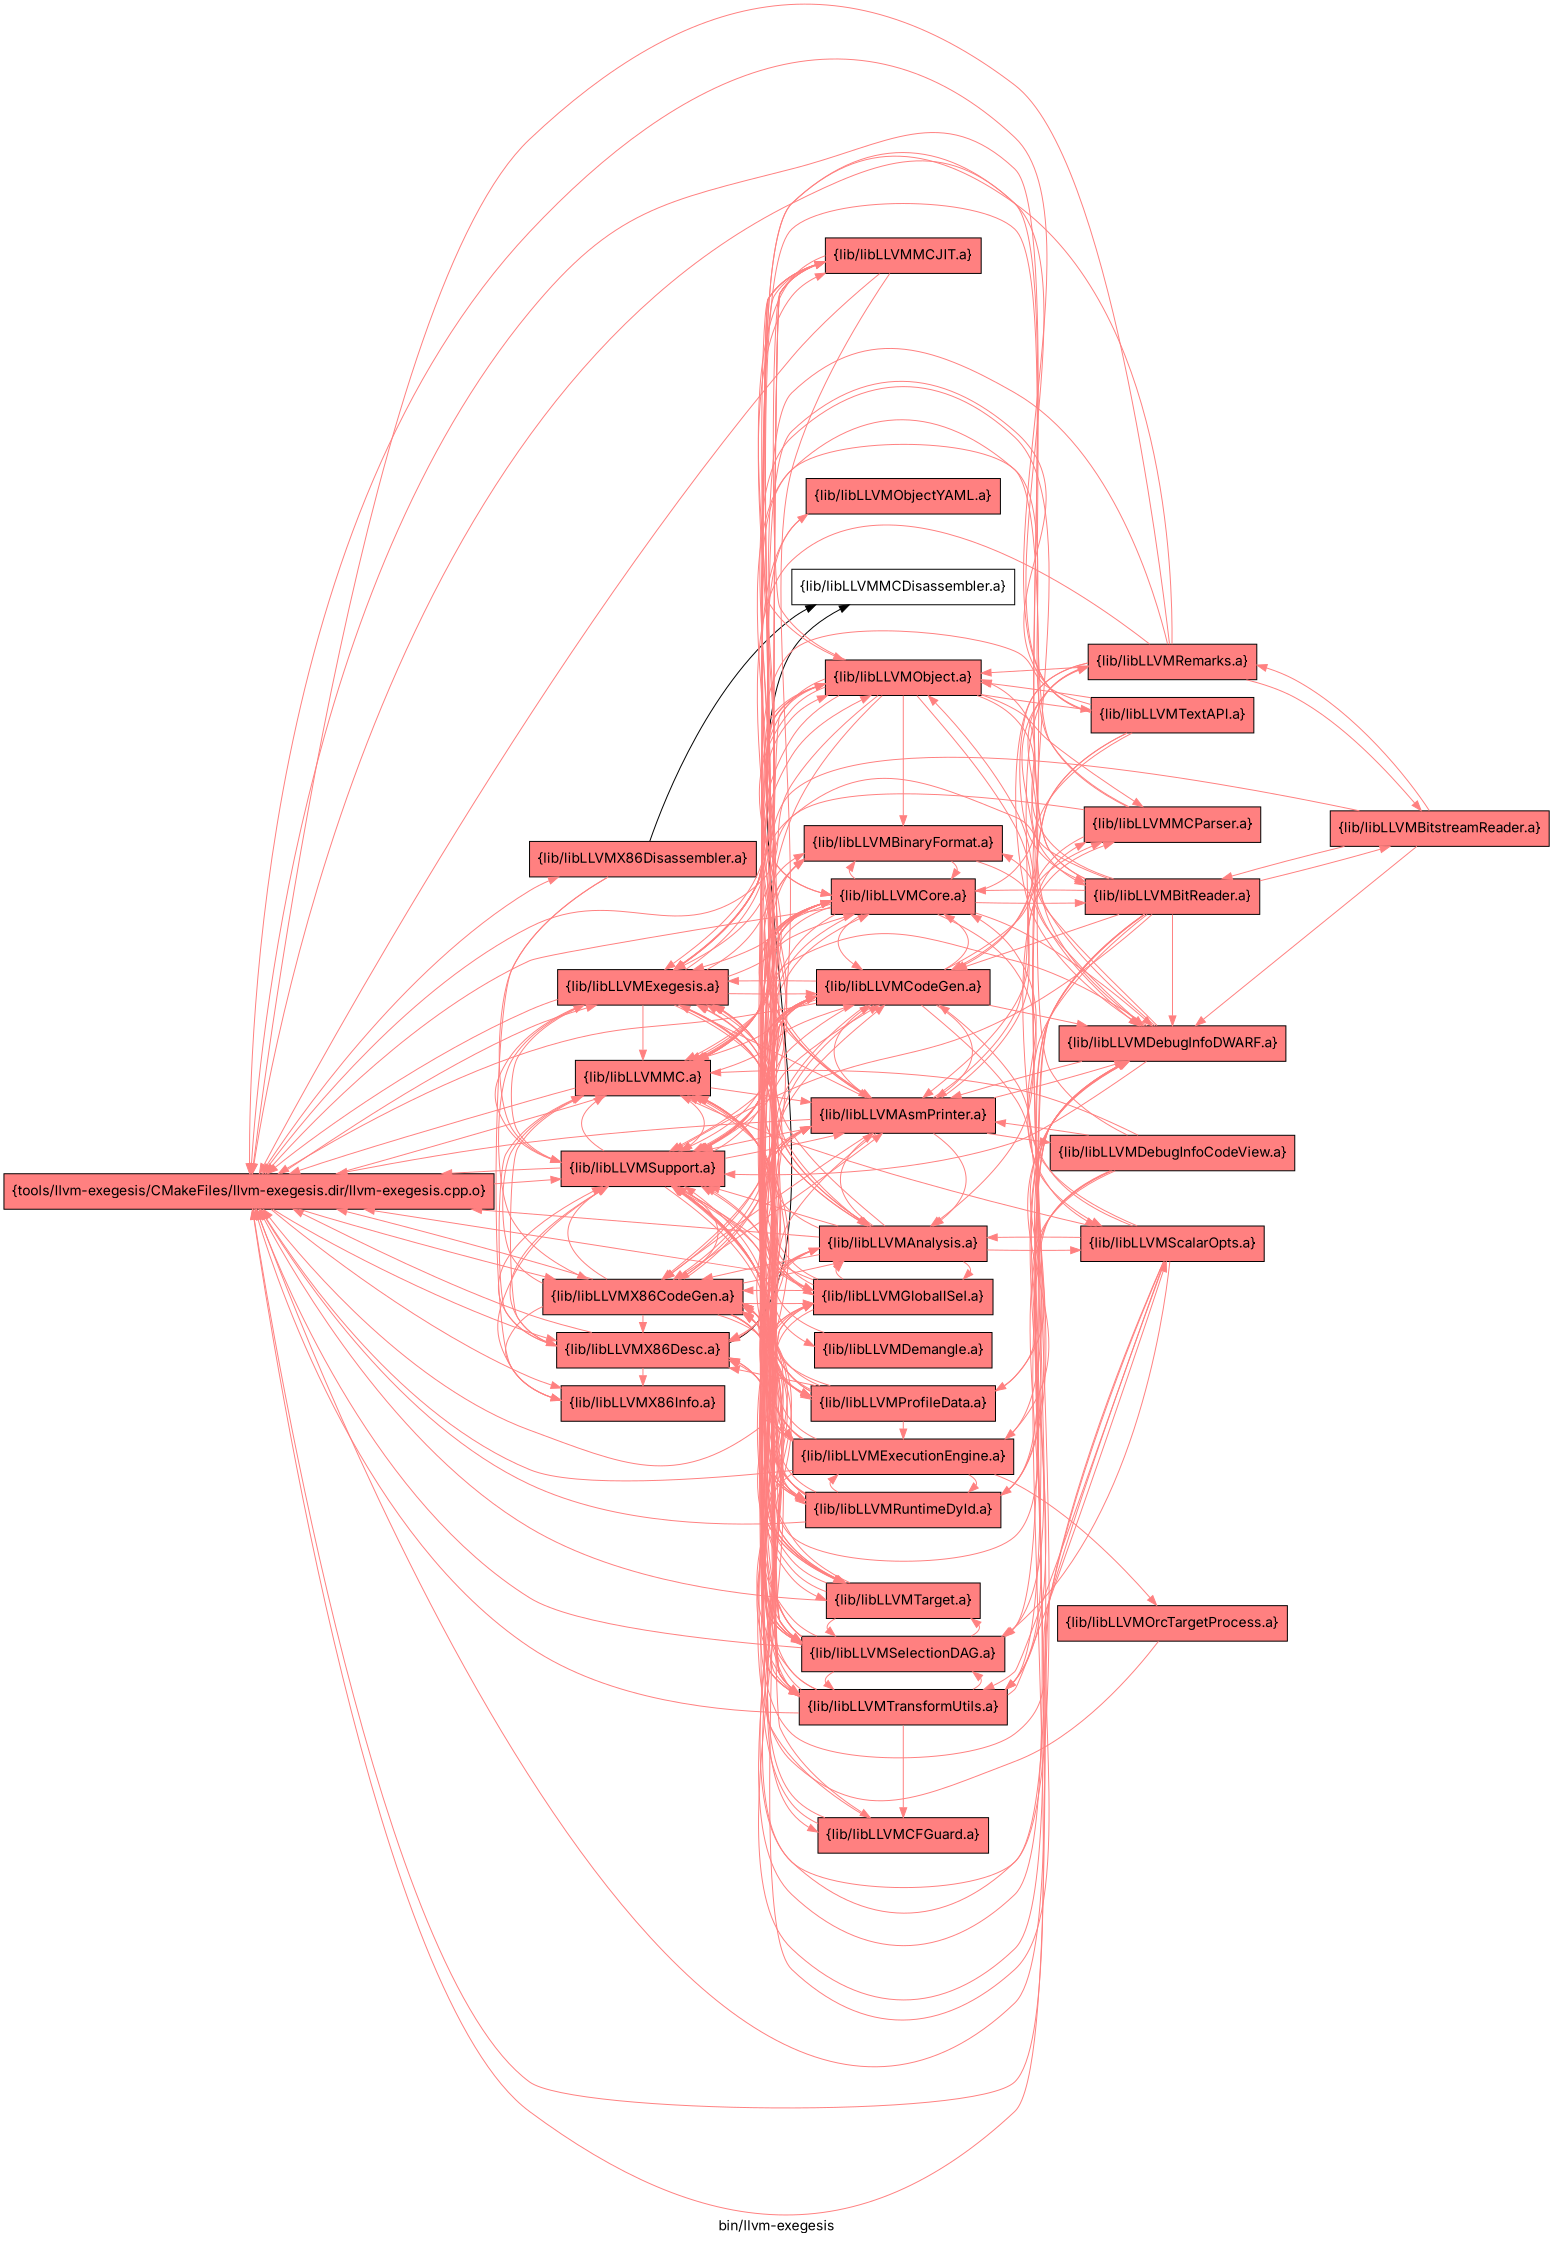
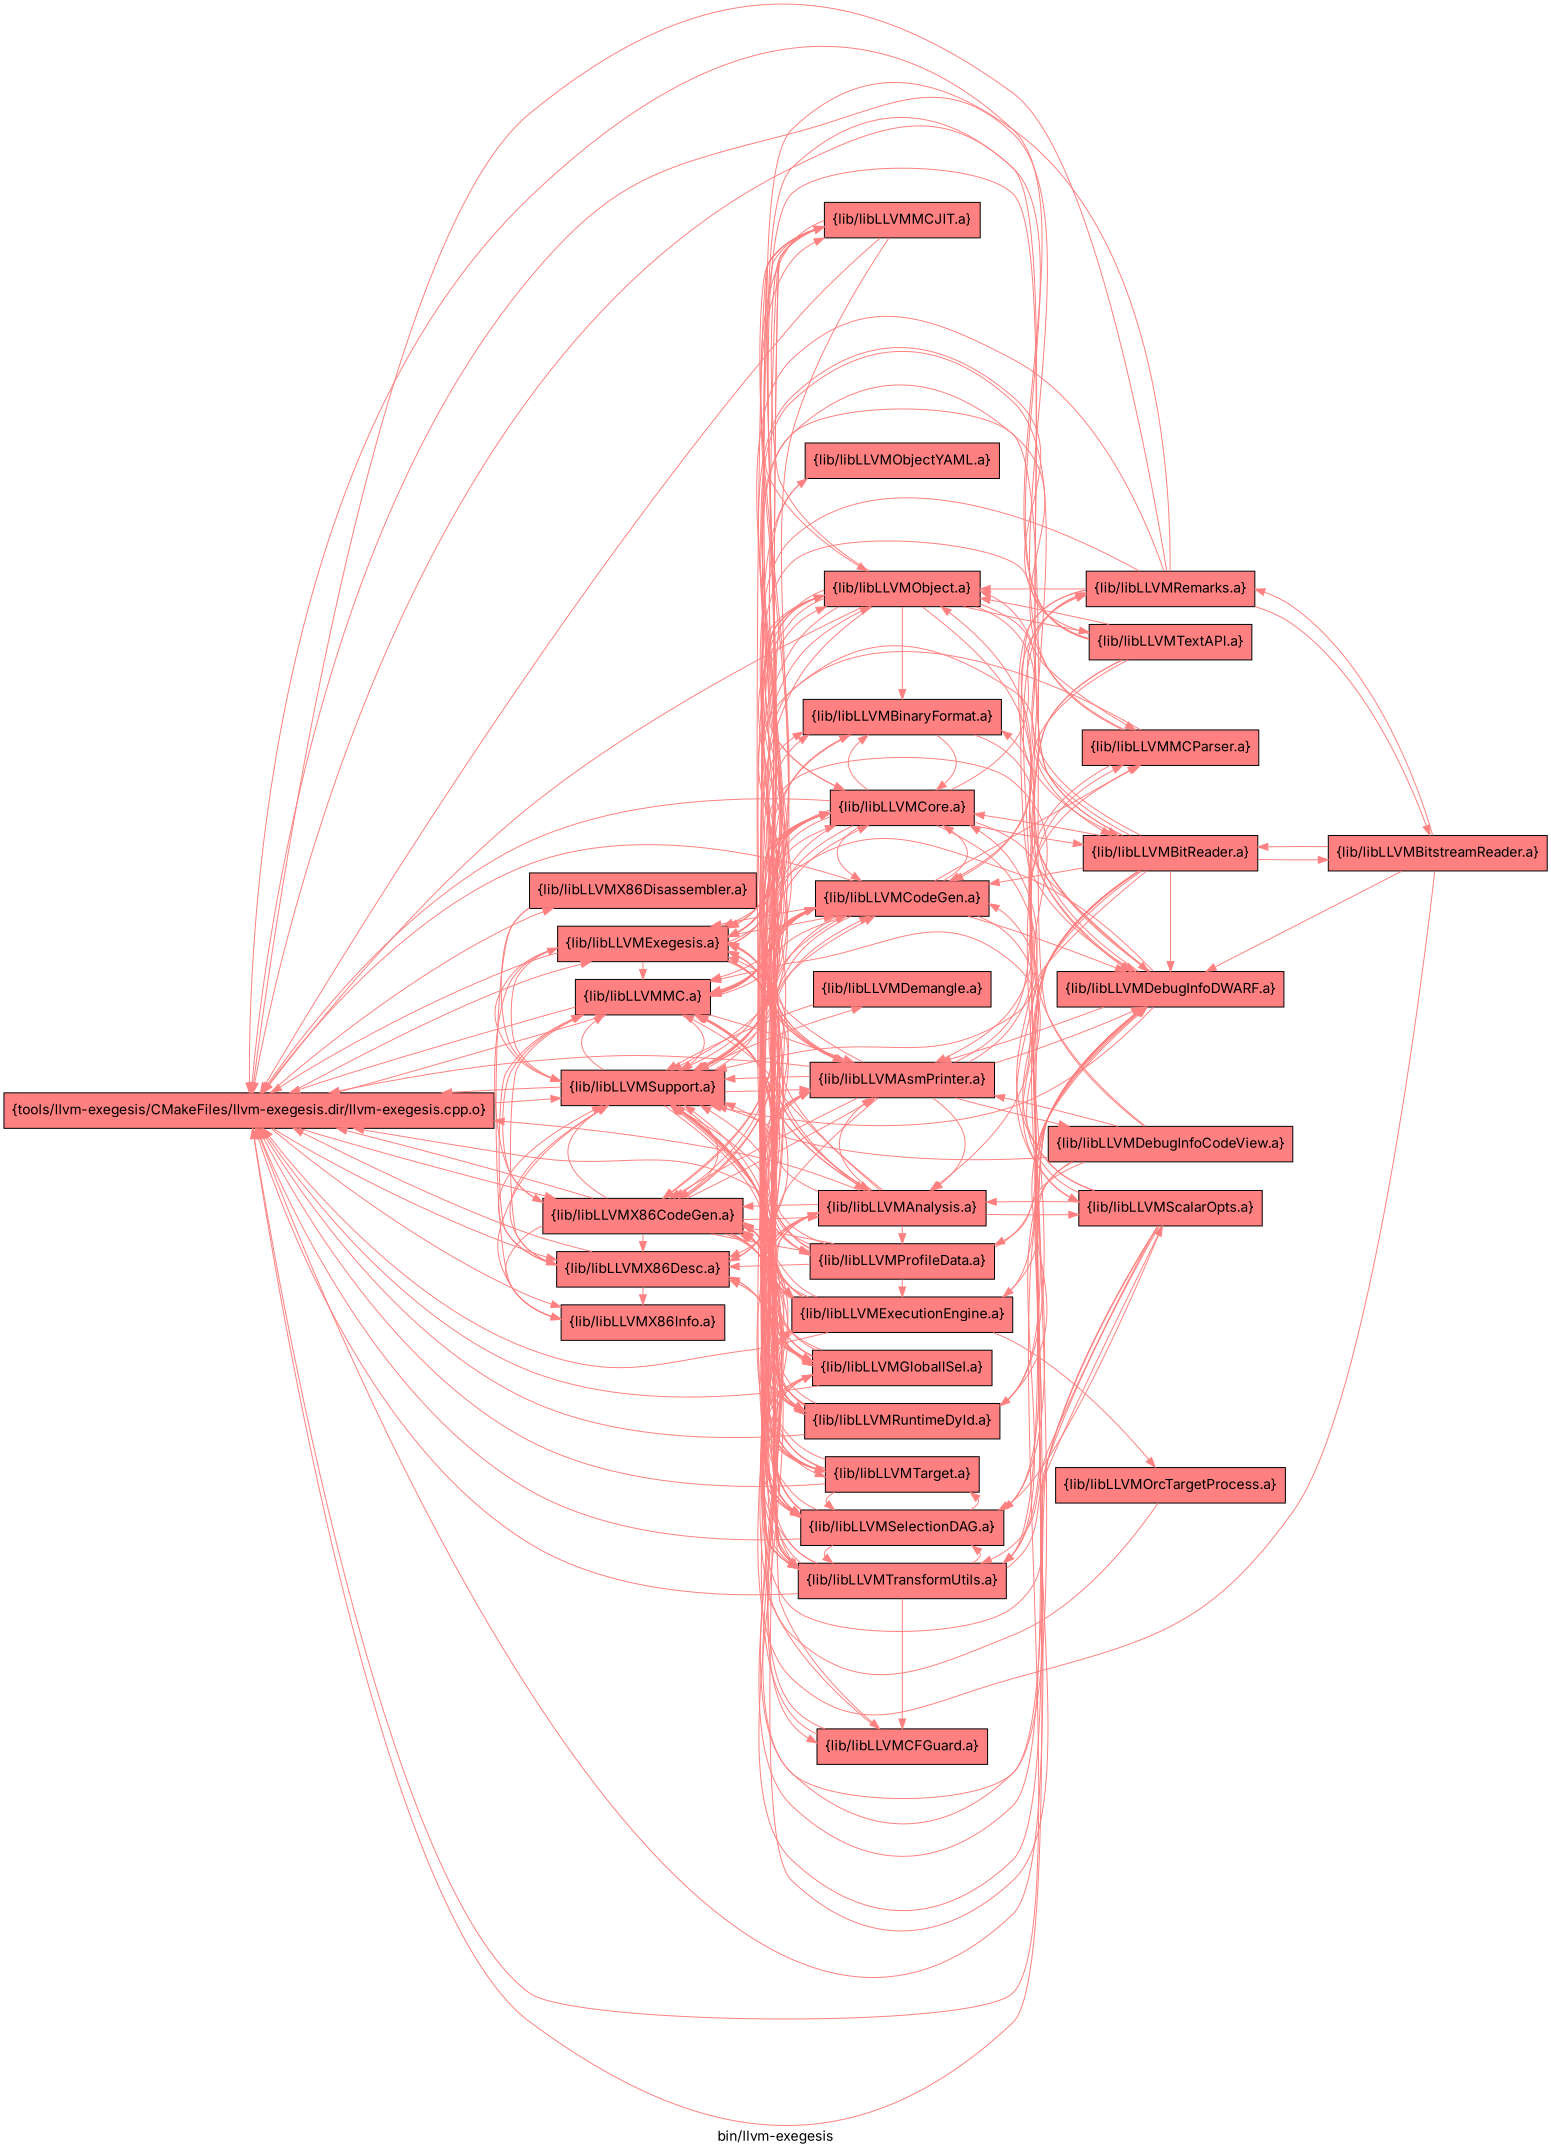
(903, 587) -> none
